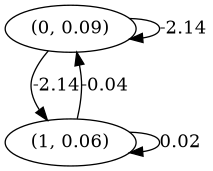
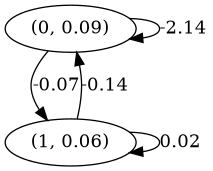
(57, 86) -> (57, 86)
(105, 86) -> (105, 86)
